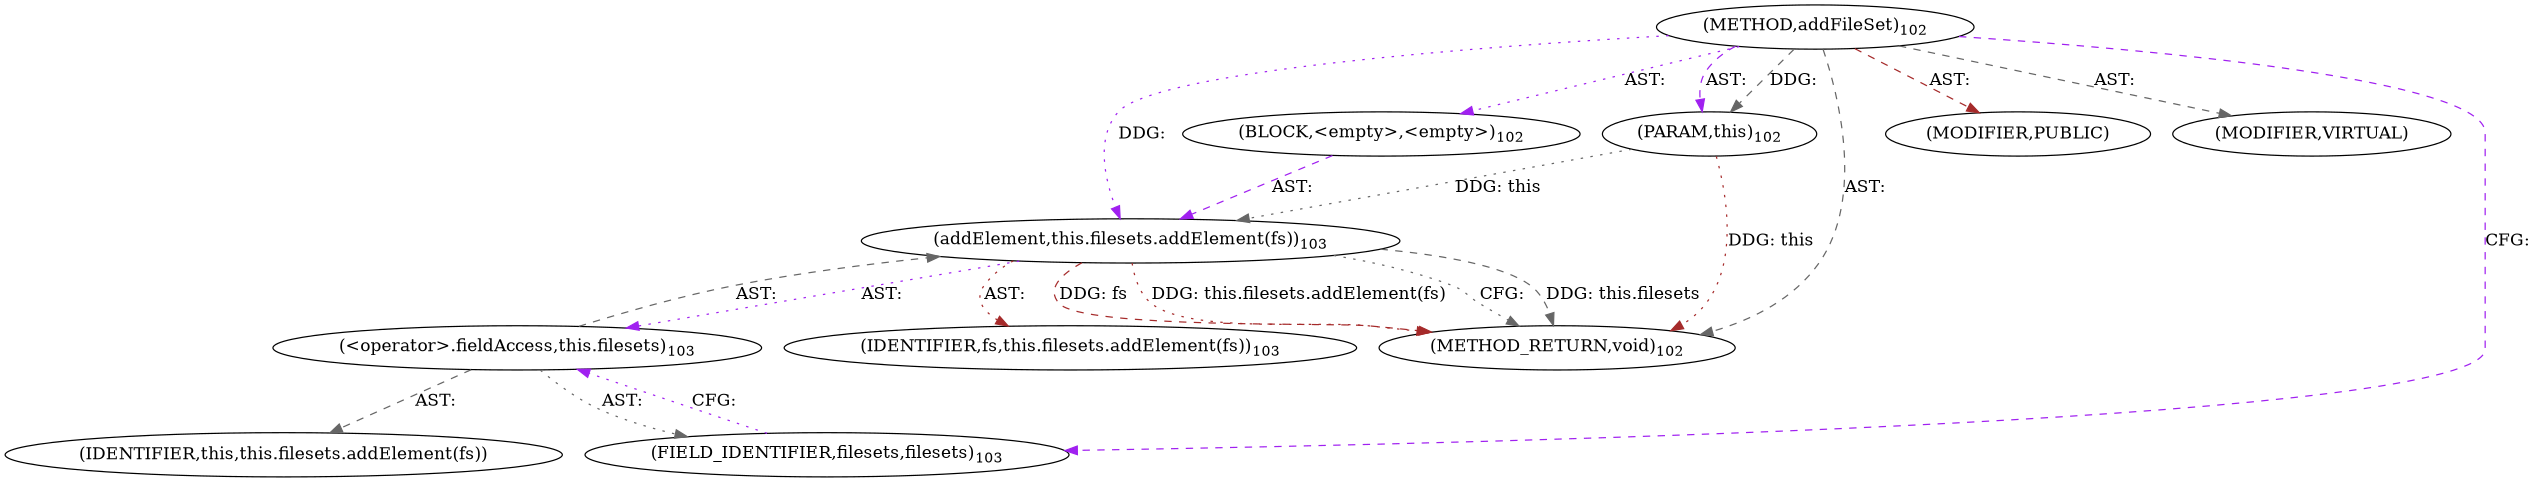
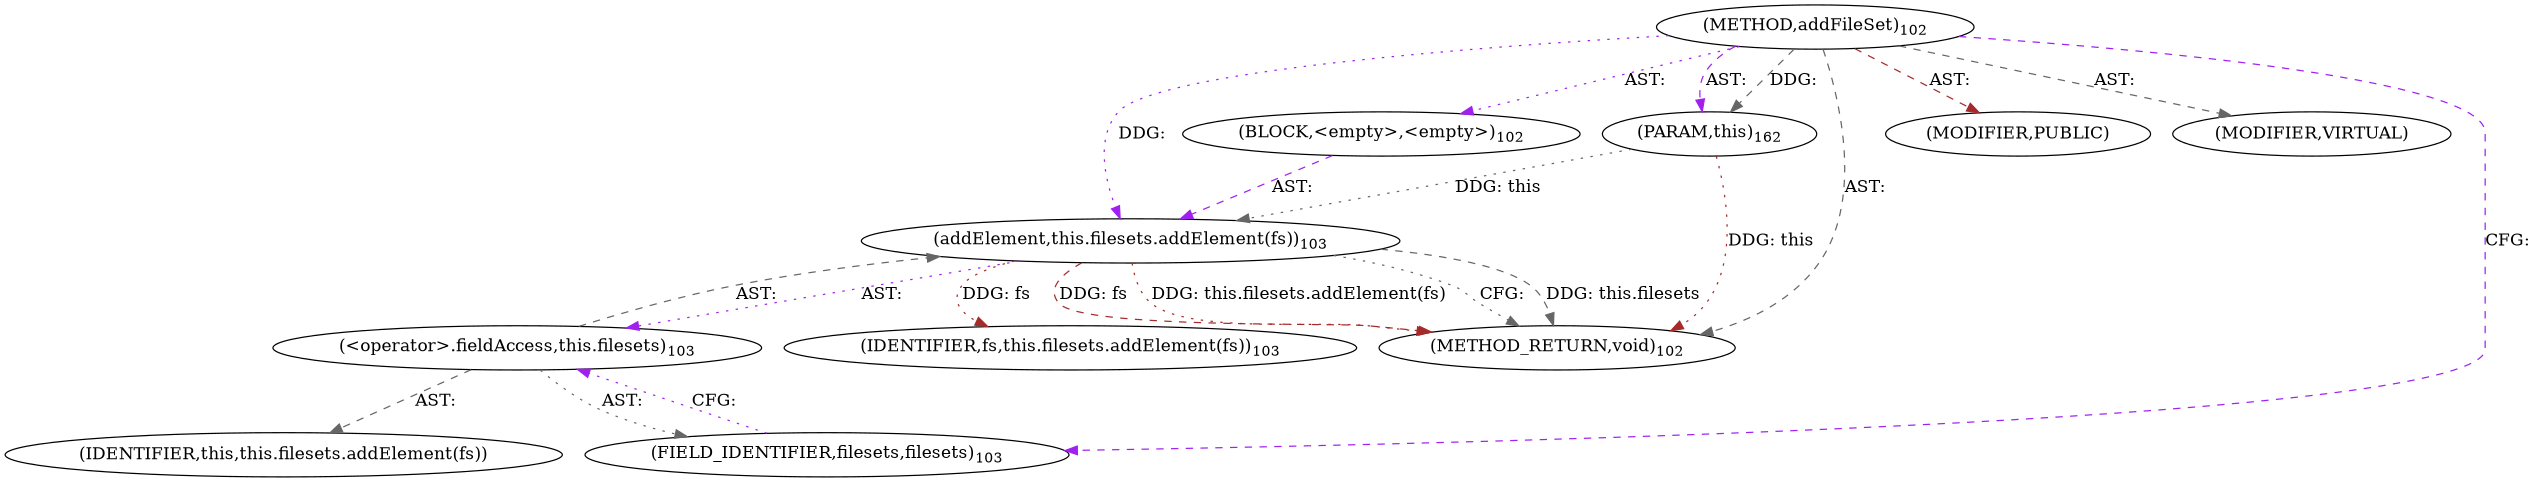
(1768, 132) -> (1768, 132)
(1008, 294) -> (997, 294)
